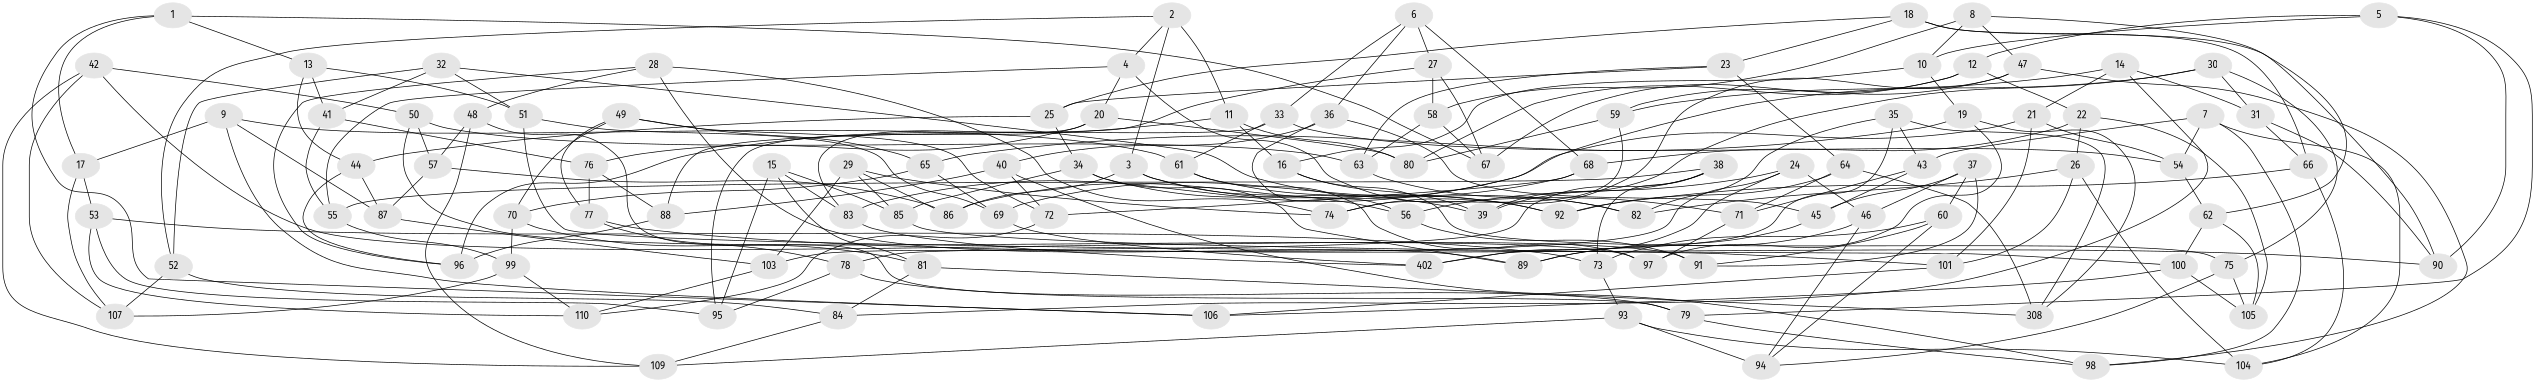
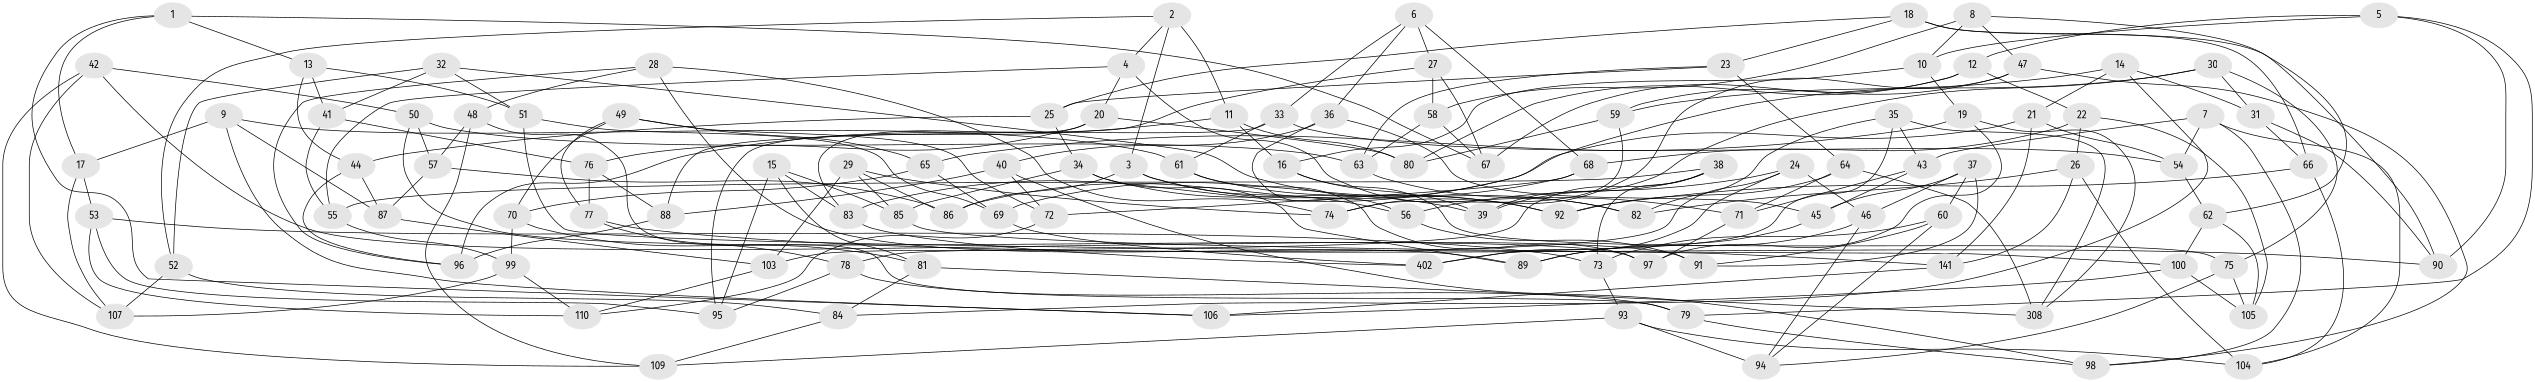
(1945, 266) -> (1945, 266)
